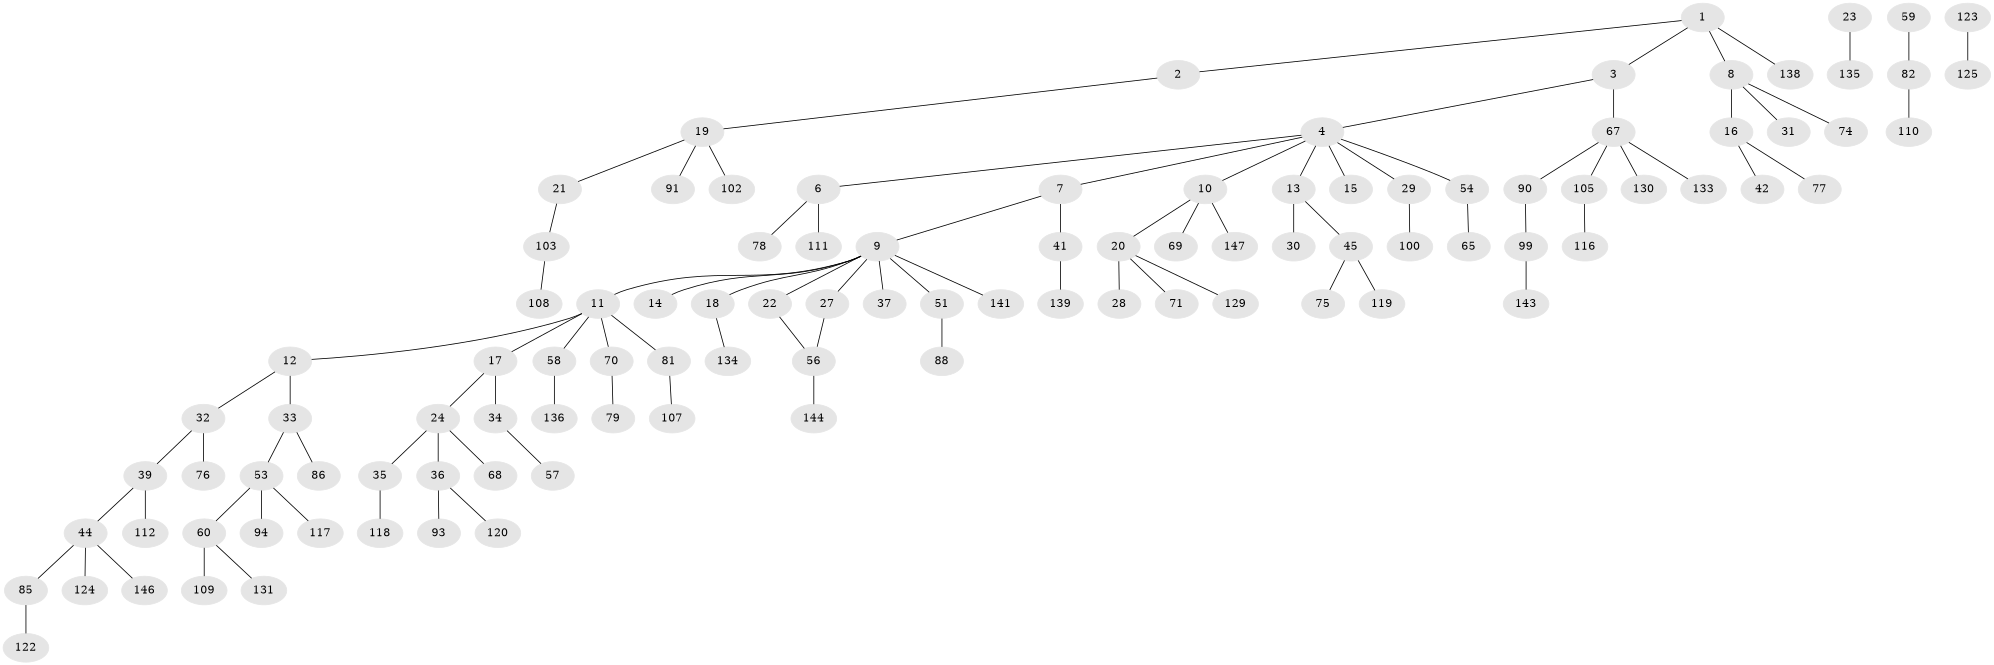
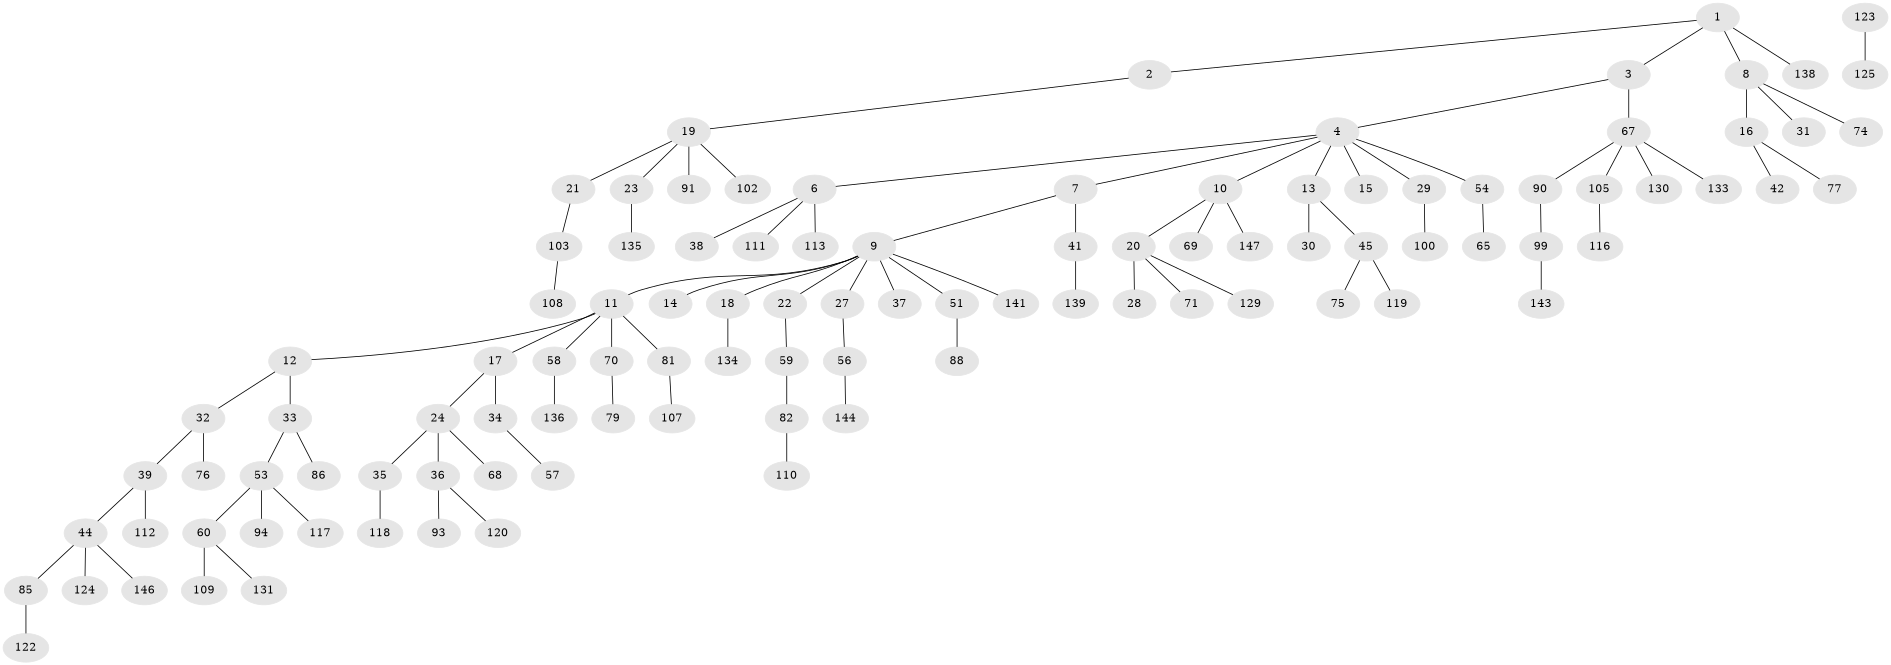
none -> (660, 161)
(760, 247) -> (697, 247)
none -> (815, 247)
(792, 333) -> (786, 333)
